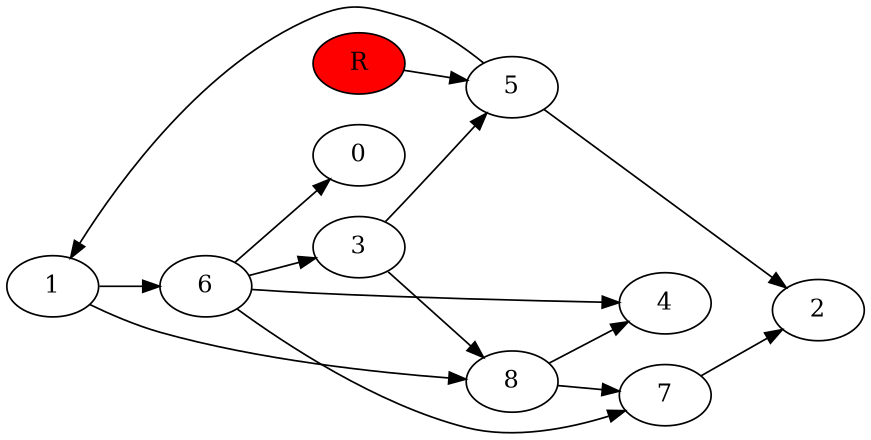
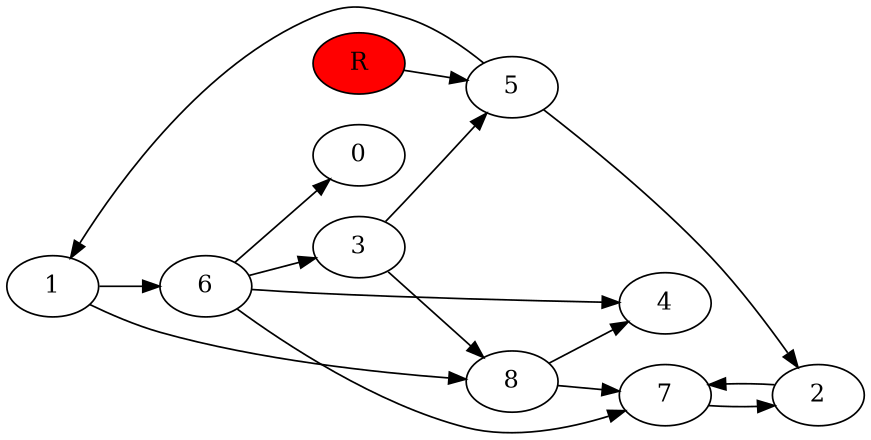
none -> (750, 384)
